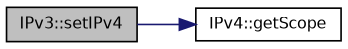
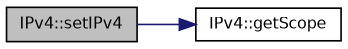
(72, 24) -> (72, 24)
